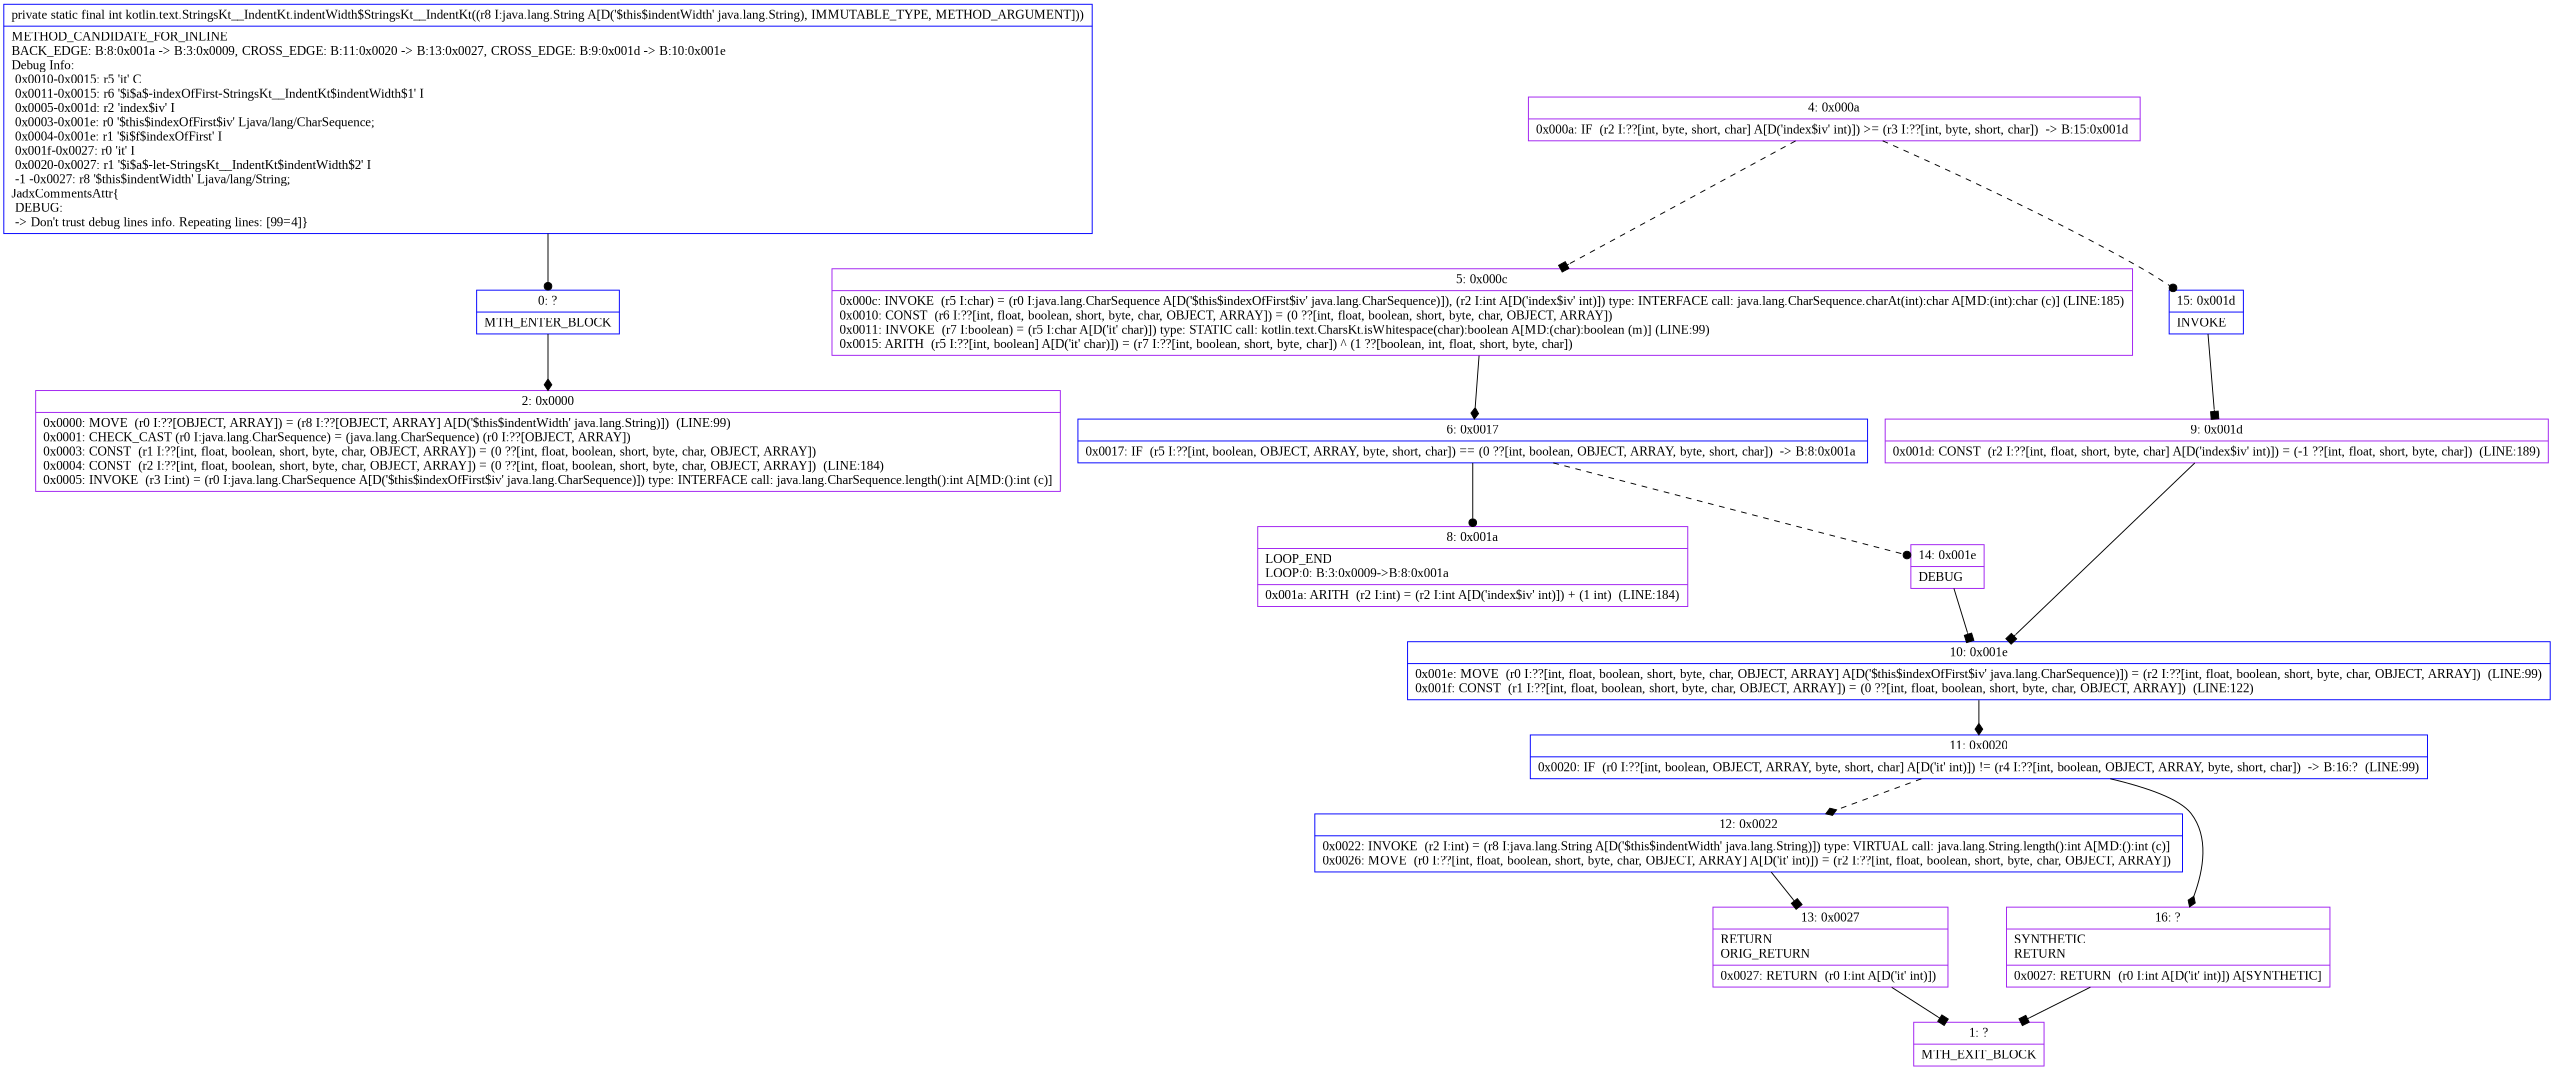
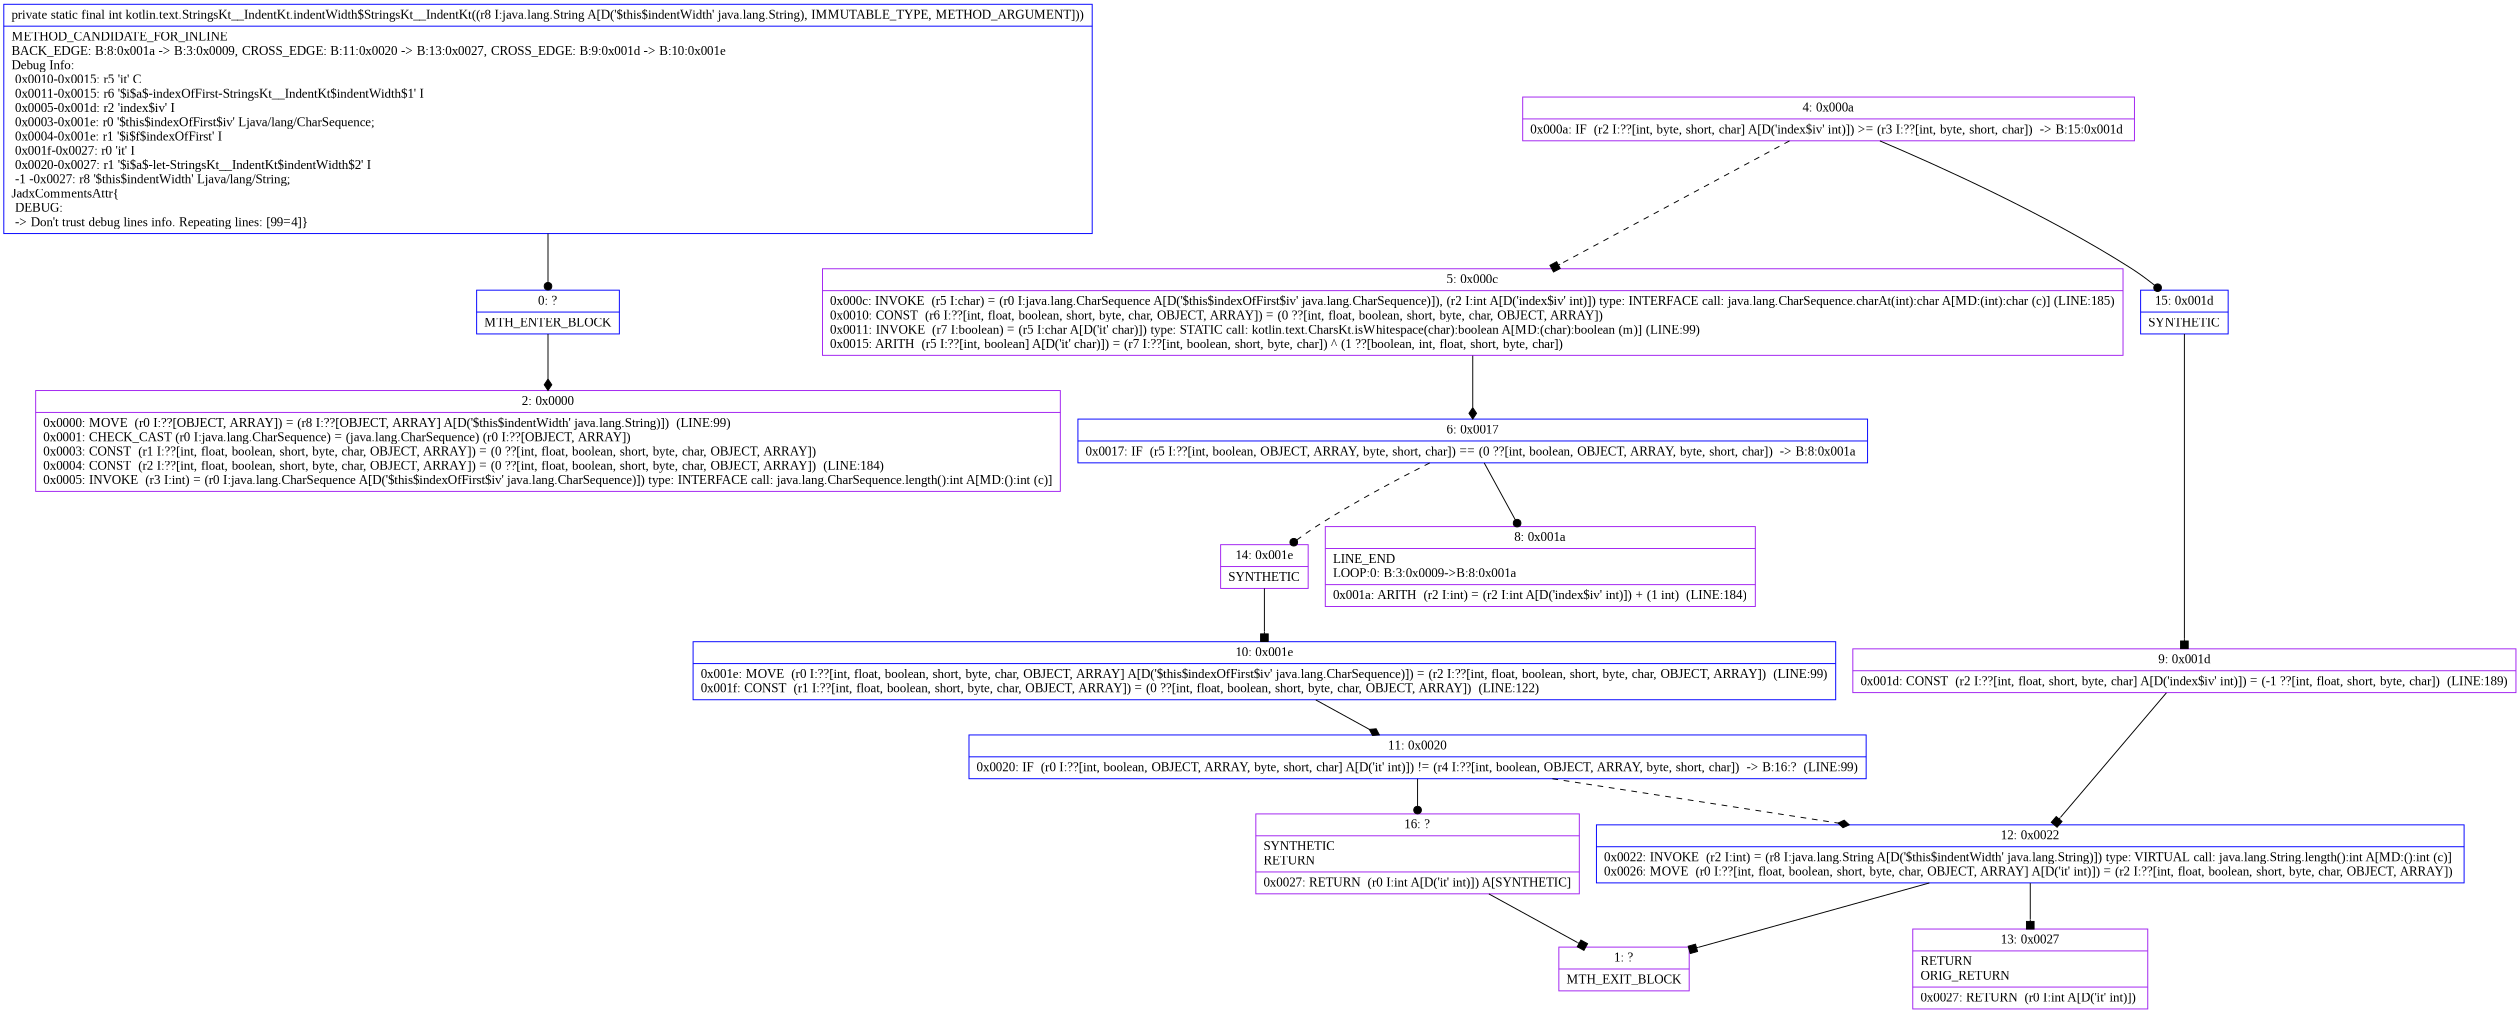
(2028, 209) -> (2021, 206)
(2202, 323) -> (2184, 323)
(2105, 549) -> (2114, 755)
(1299, 559) -> (1364, 559)
(1941, 577) -> (1264, 577)
(2190, 812) -> (1418, 793)
(1915, 1002) -> (1814, 915)
